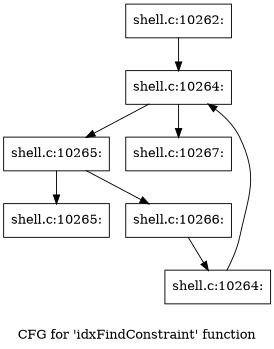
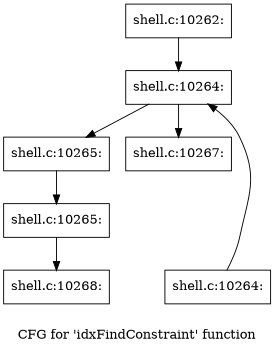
(179, 220) -> none
none -> (56, 287)
